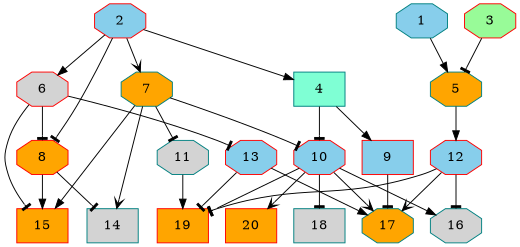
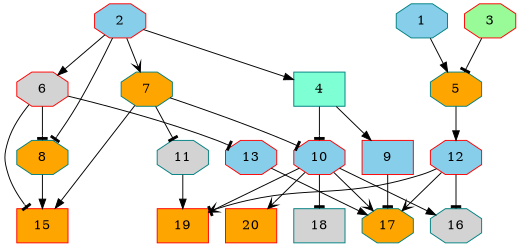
(42, 157) -> (42, 157)
(258, 188) -> (258, 188)
(220, 189) -> none
(113, 226) -> none
